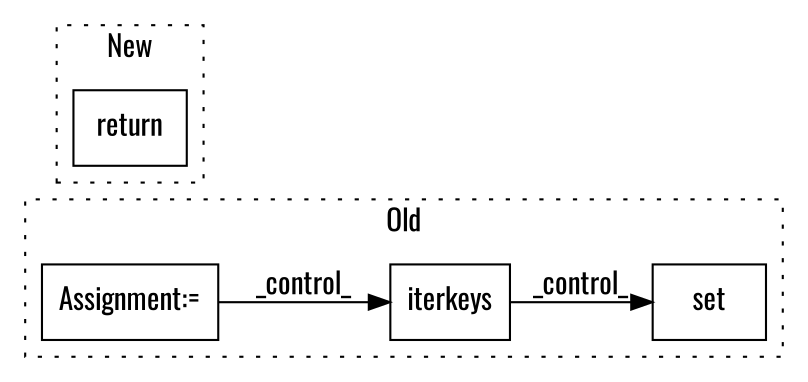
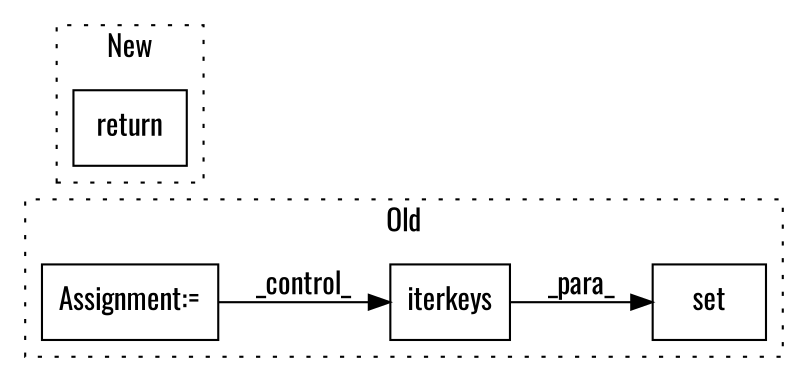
(581, 286) -> (581, 286)
